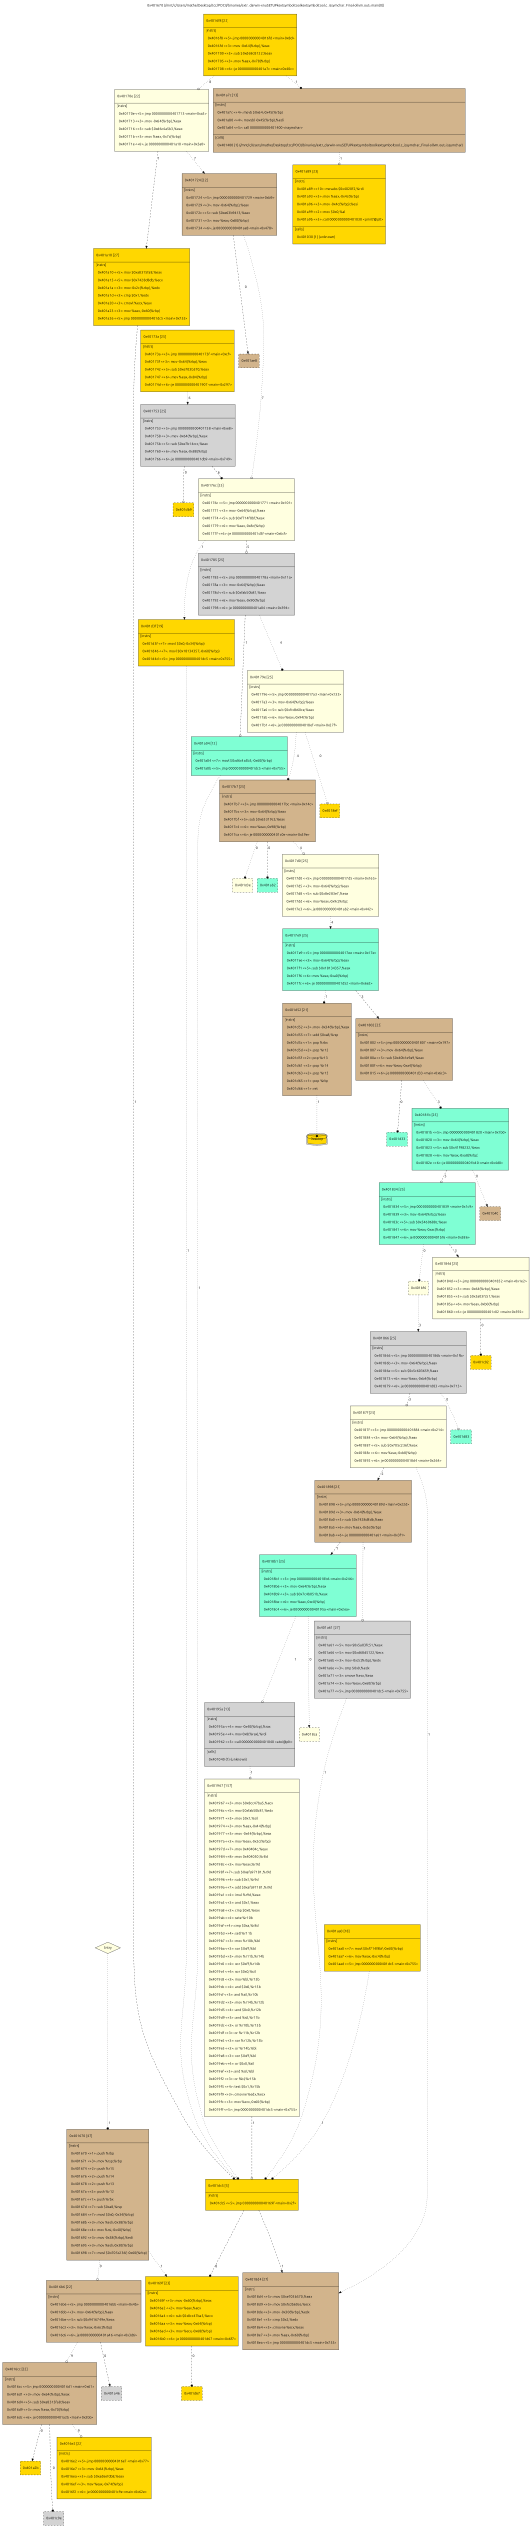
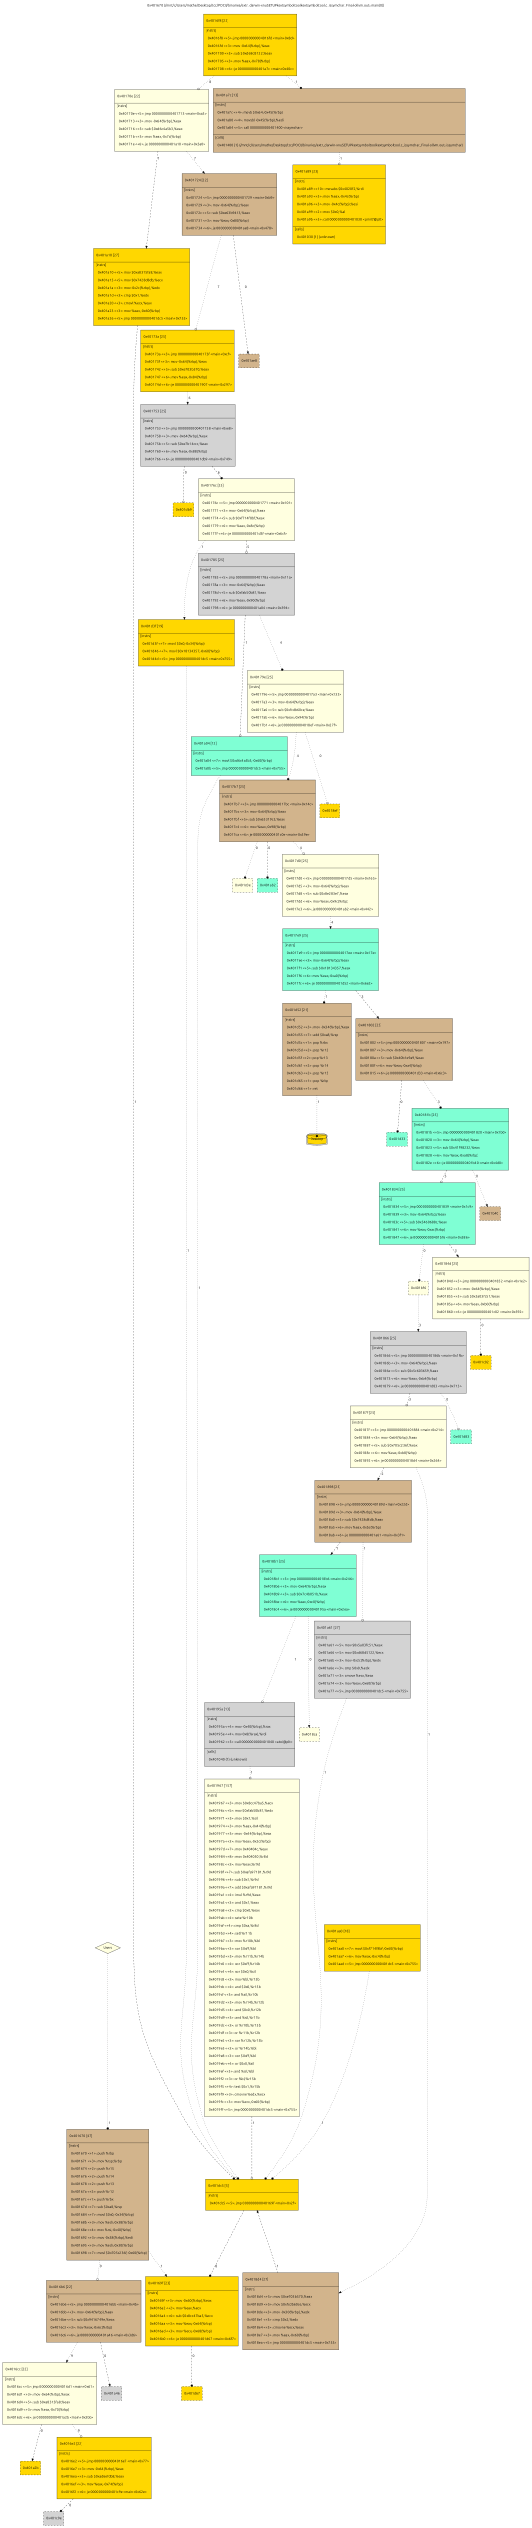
(263, 355) -> (209, 282)
(108, 1948) -> (108, 1948)
(271, 2240) -> (268, 2243)
(72, 2351) -> (72, 2351)
(50, 2393) -> (50, 2393)
(51, 2467) -> (67, 2504)
